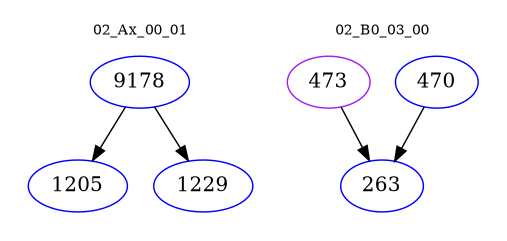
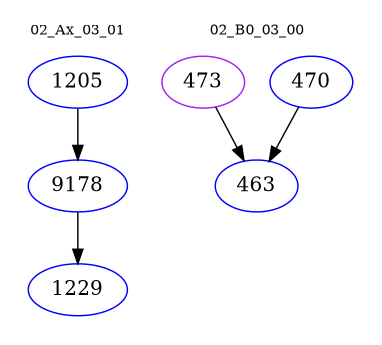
(141, 31) -> (78, 31)
(113, 128) -> (78, 127)
(382, 186) -> (257, 186)
